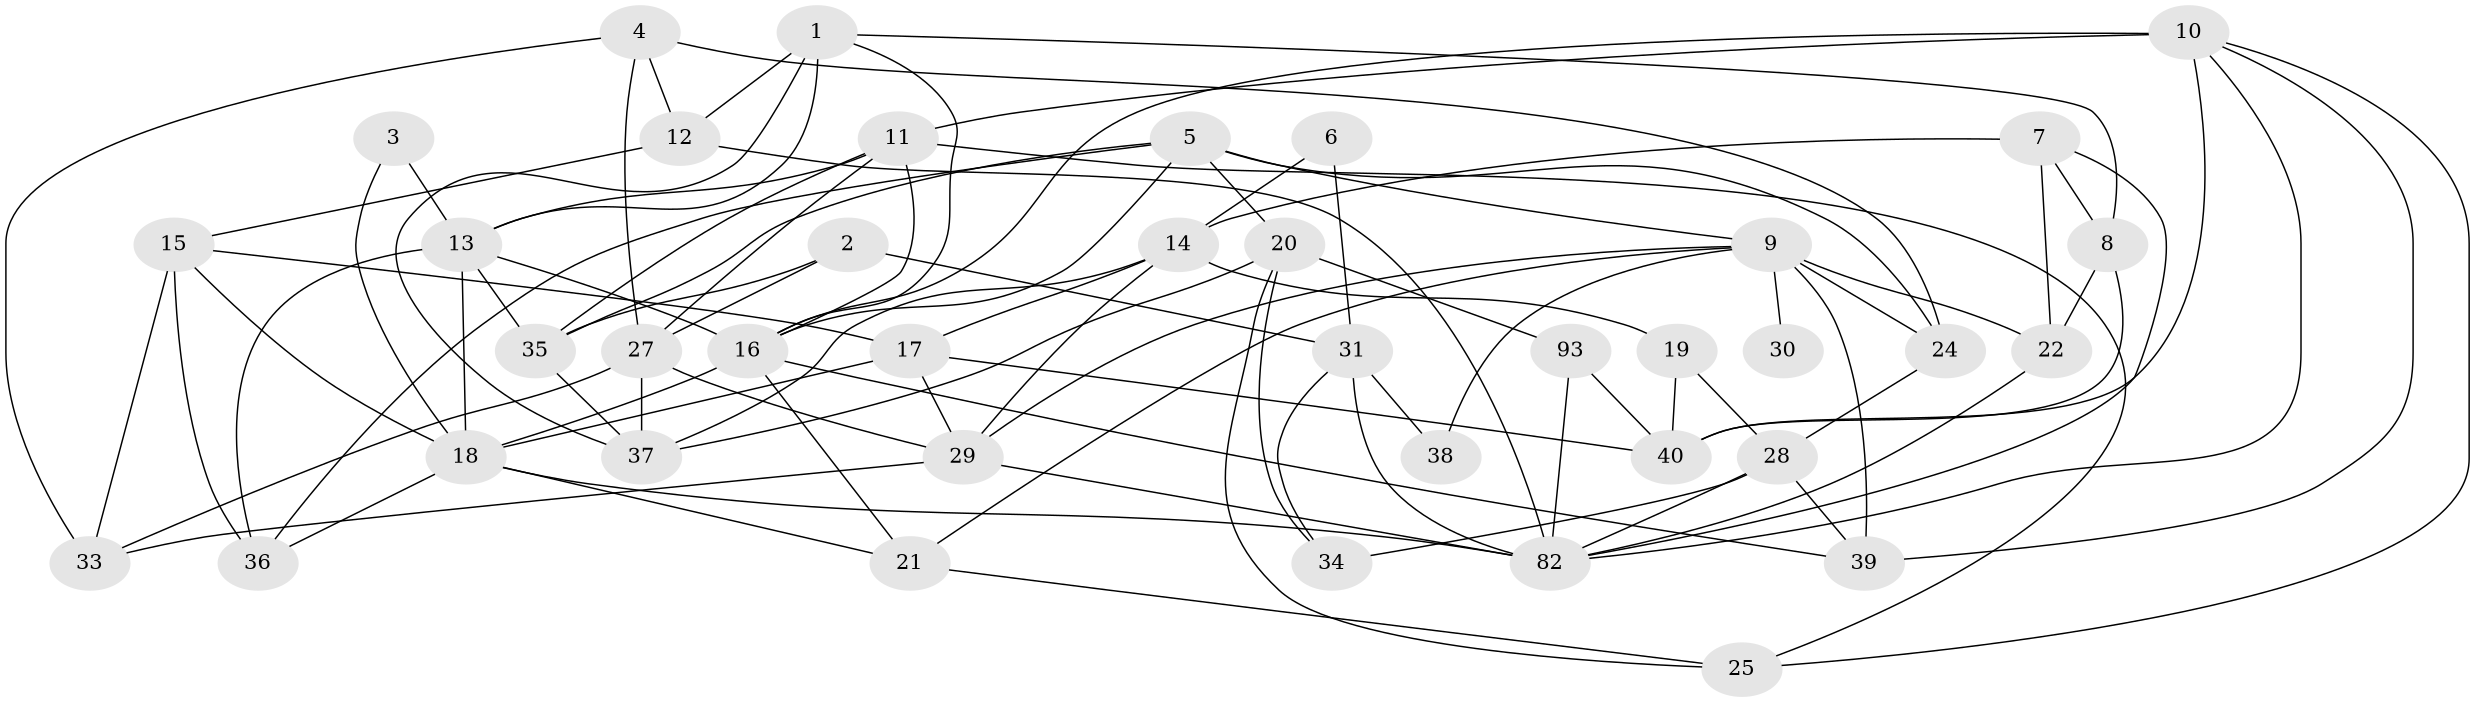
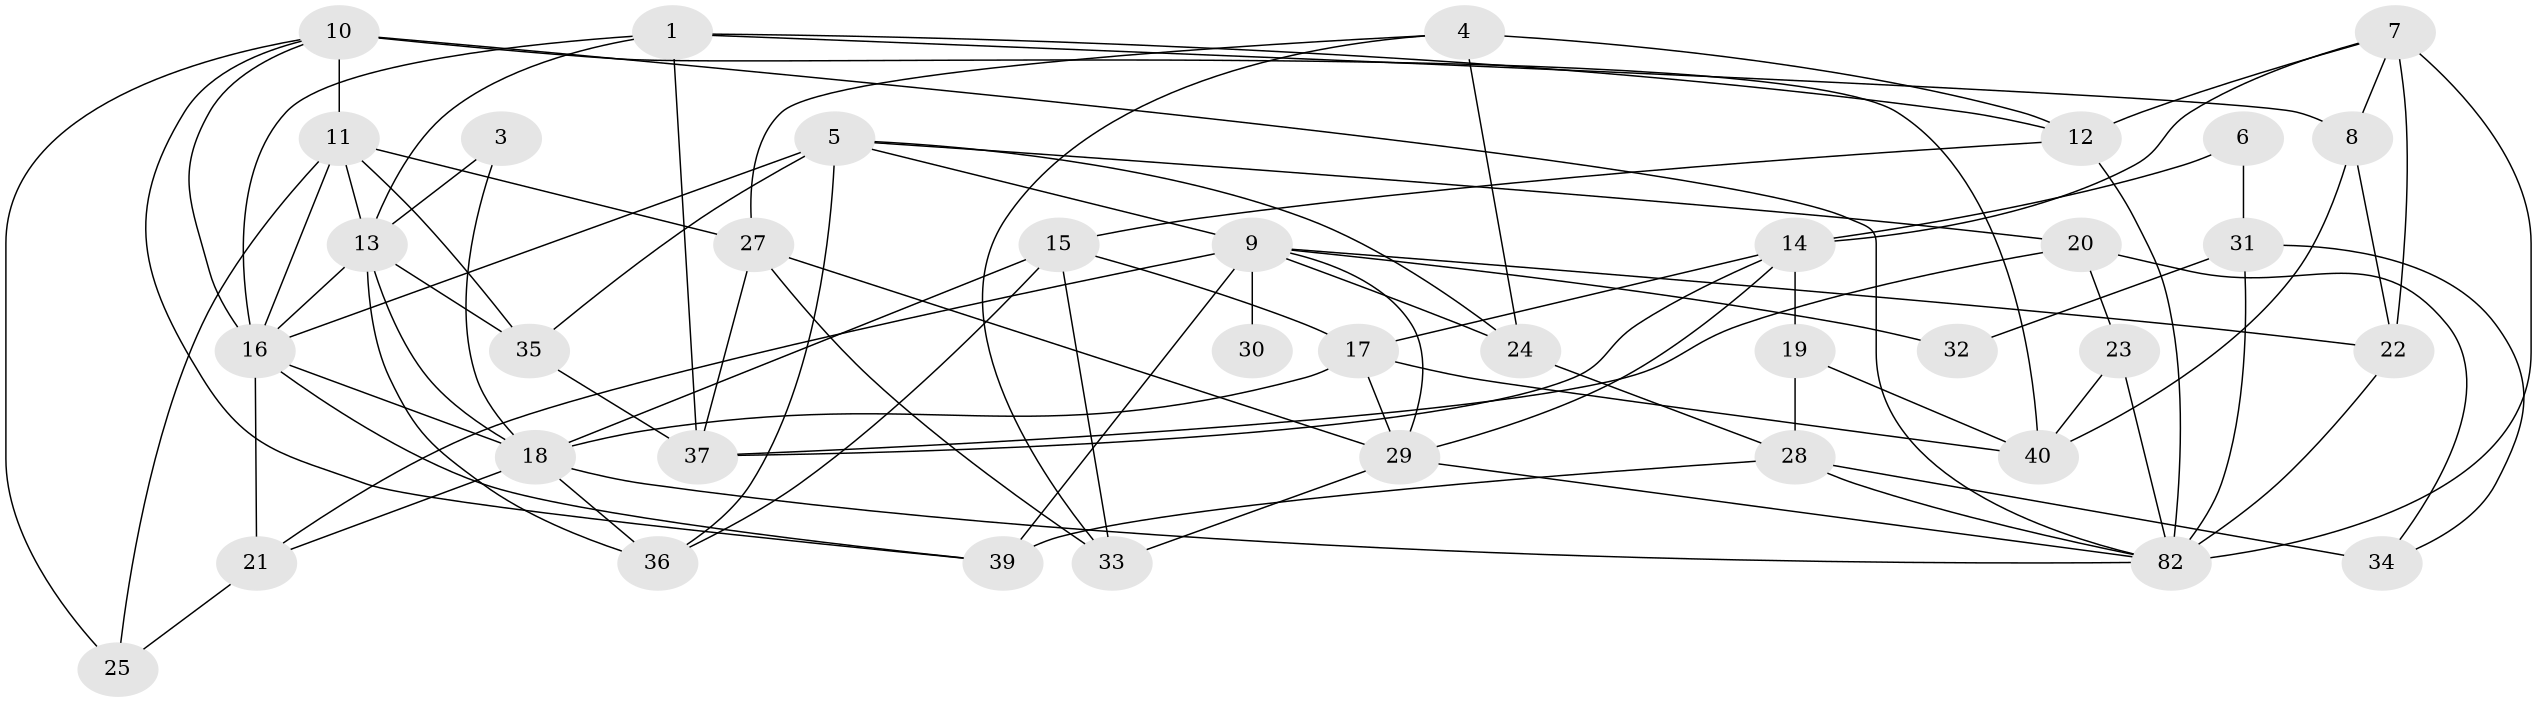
none -> (2217, 87)
(848, 245) -> none
(1571, 351) -> (2120, 351)
(1441, 457) -> (1957, 351)
(1302, 604) -> none
